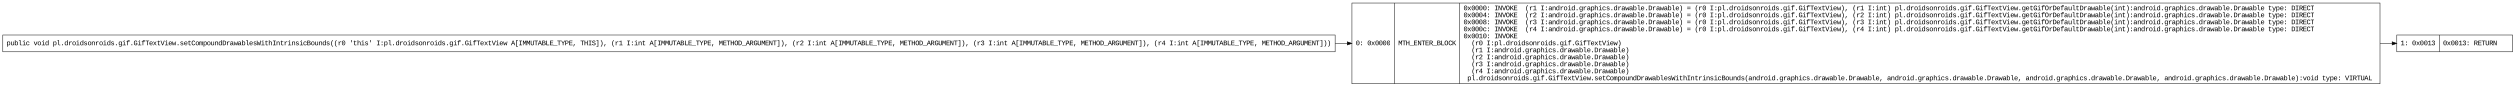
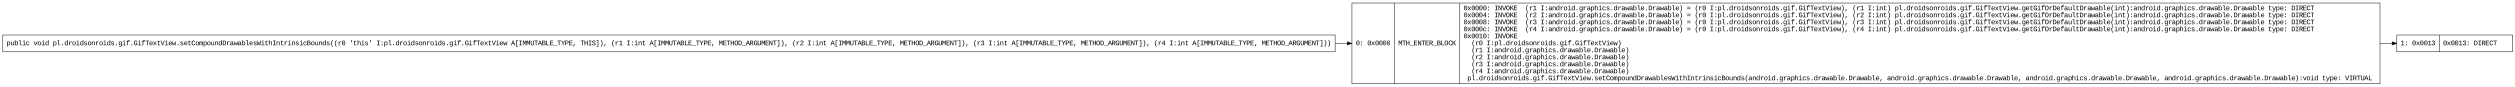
(2476, 43) -> (2476, 43)
